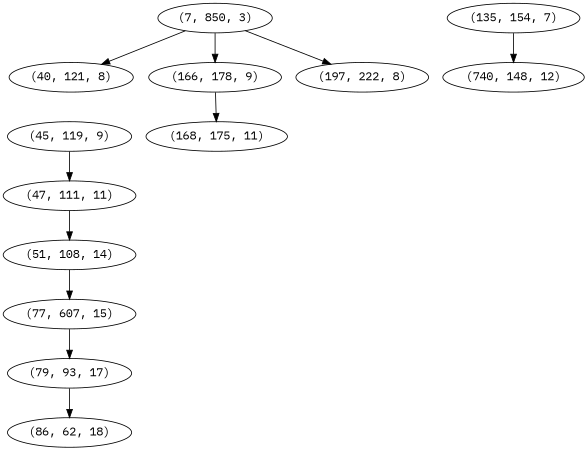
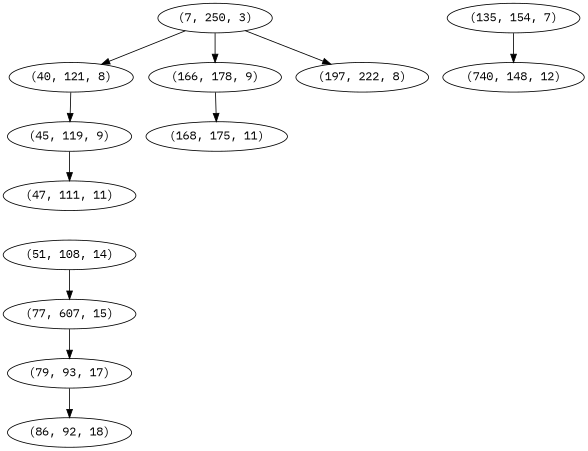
(215, 18) -> (215, 18)
none -> (70, 103)
(70, 221) -> none
(70, 432) -> (70, 432)
